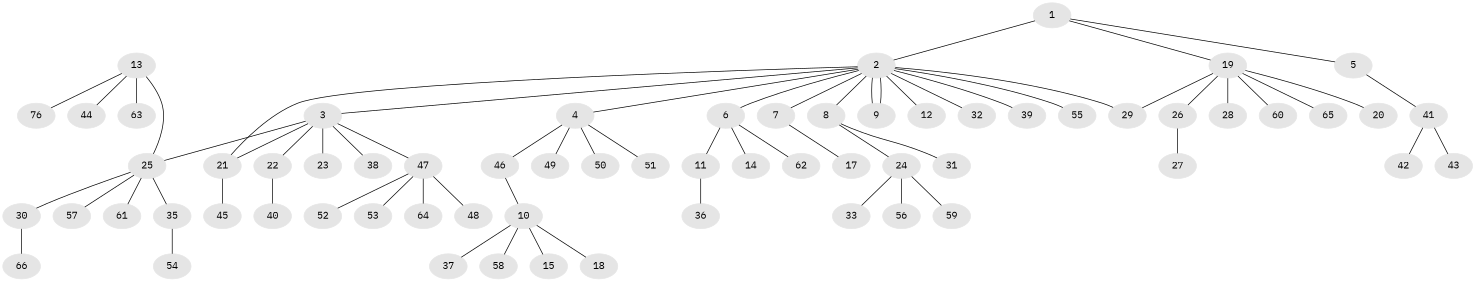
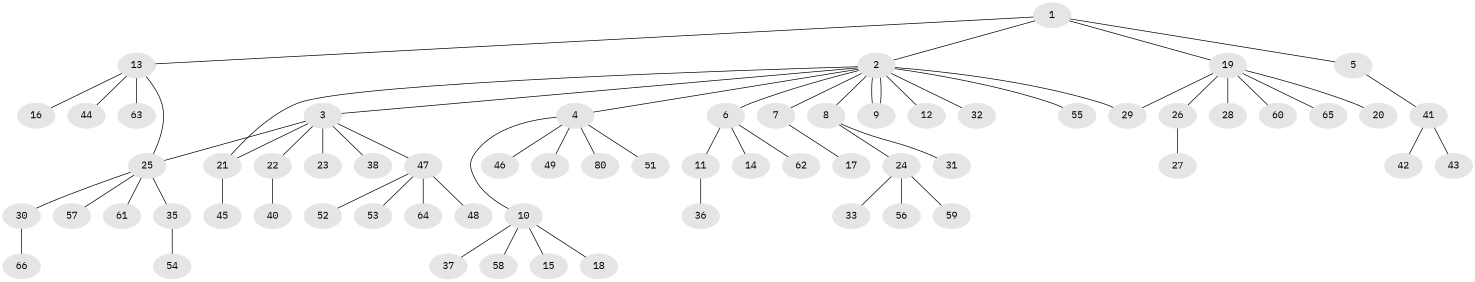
none -> (594, 40)
(36, 116) -> (36, 116)
(1027, 116) -> none
(600, 166) -> (600, 166)
(512, 191) -> (481, 146)
